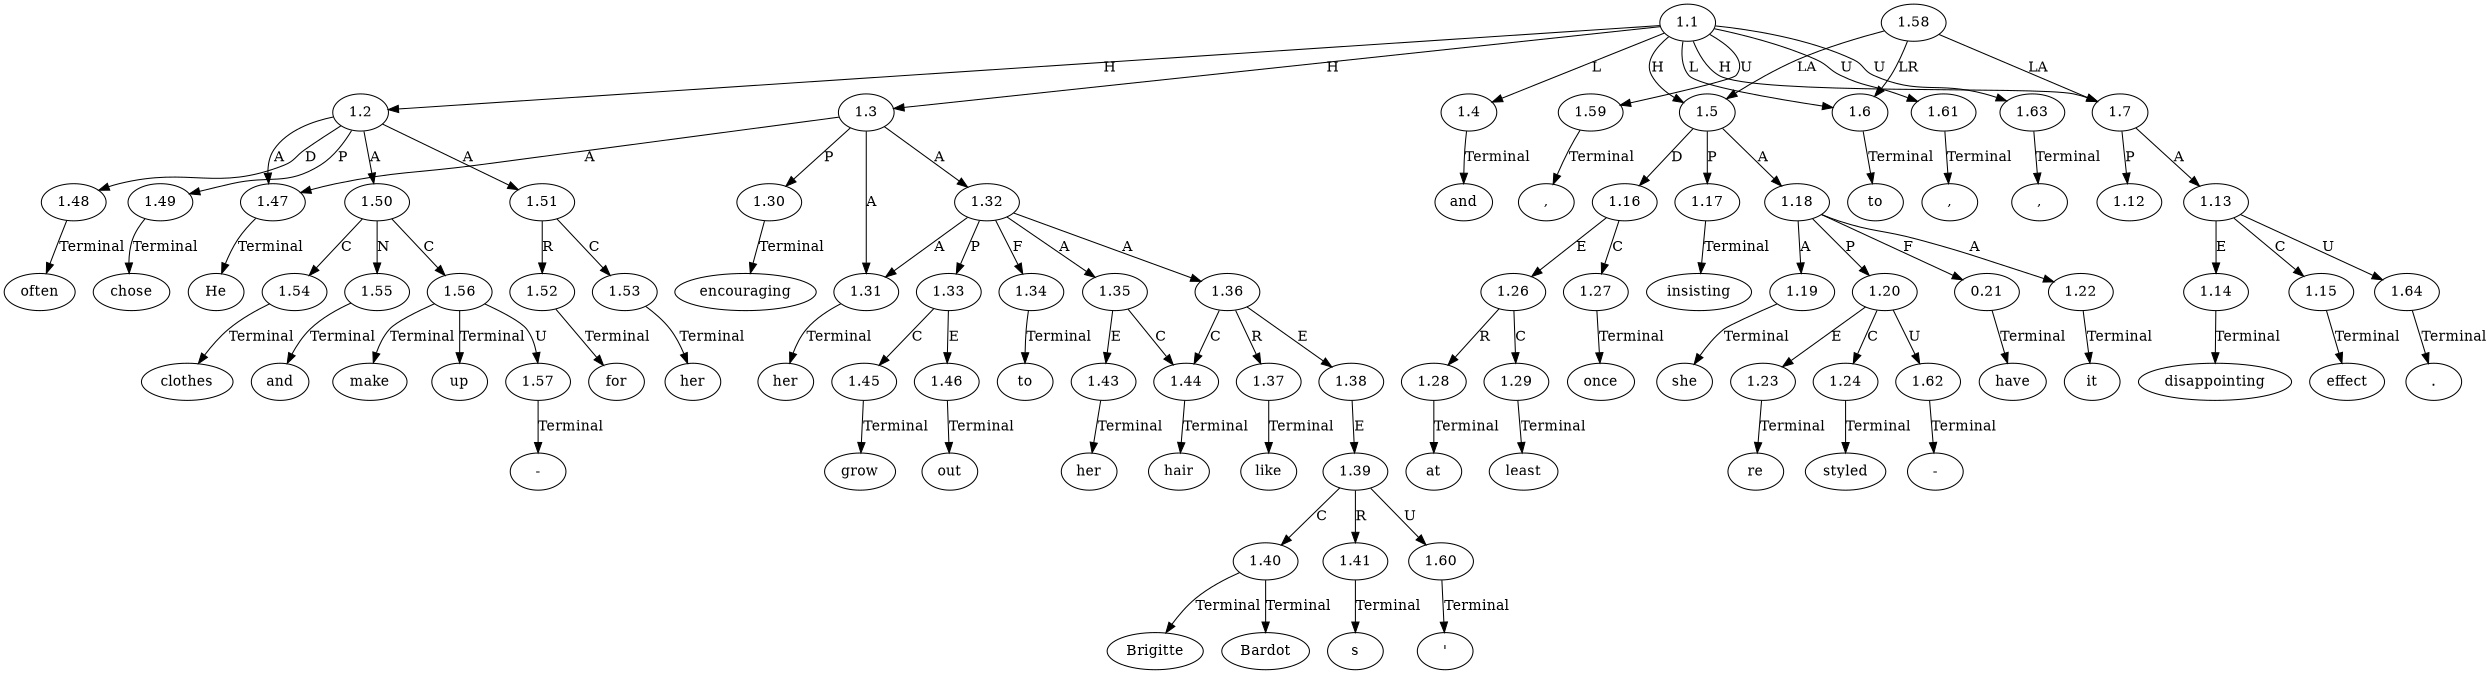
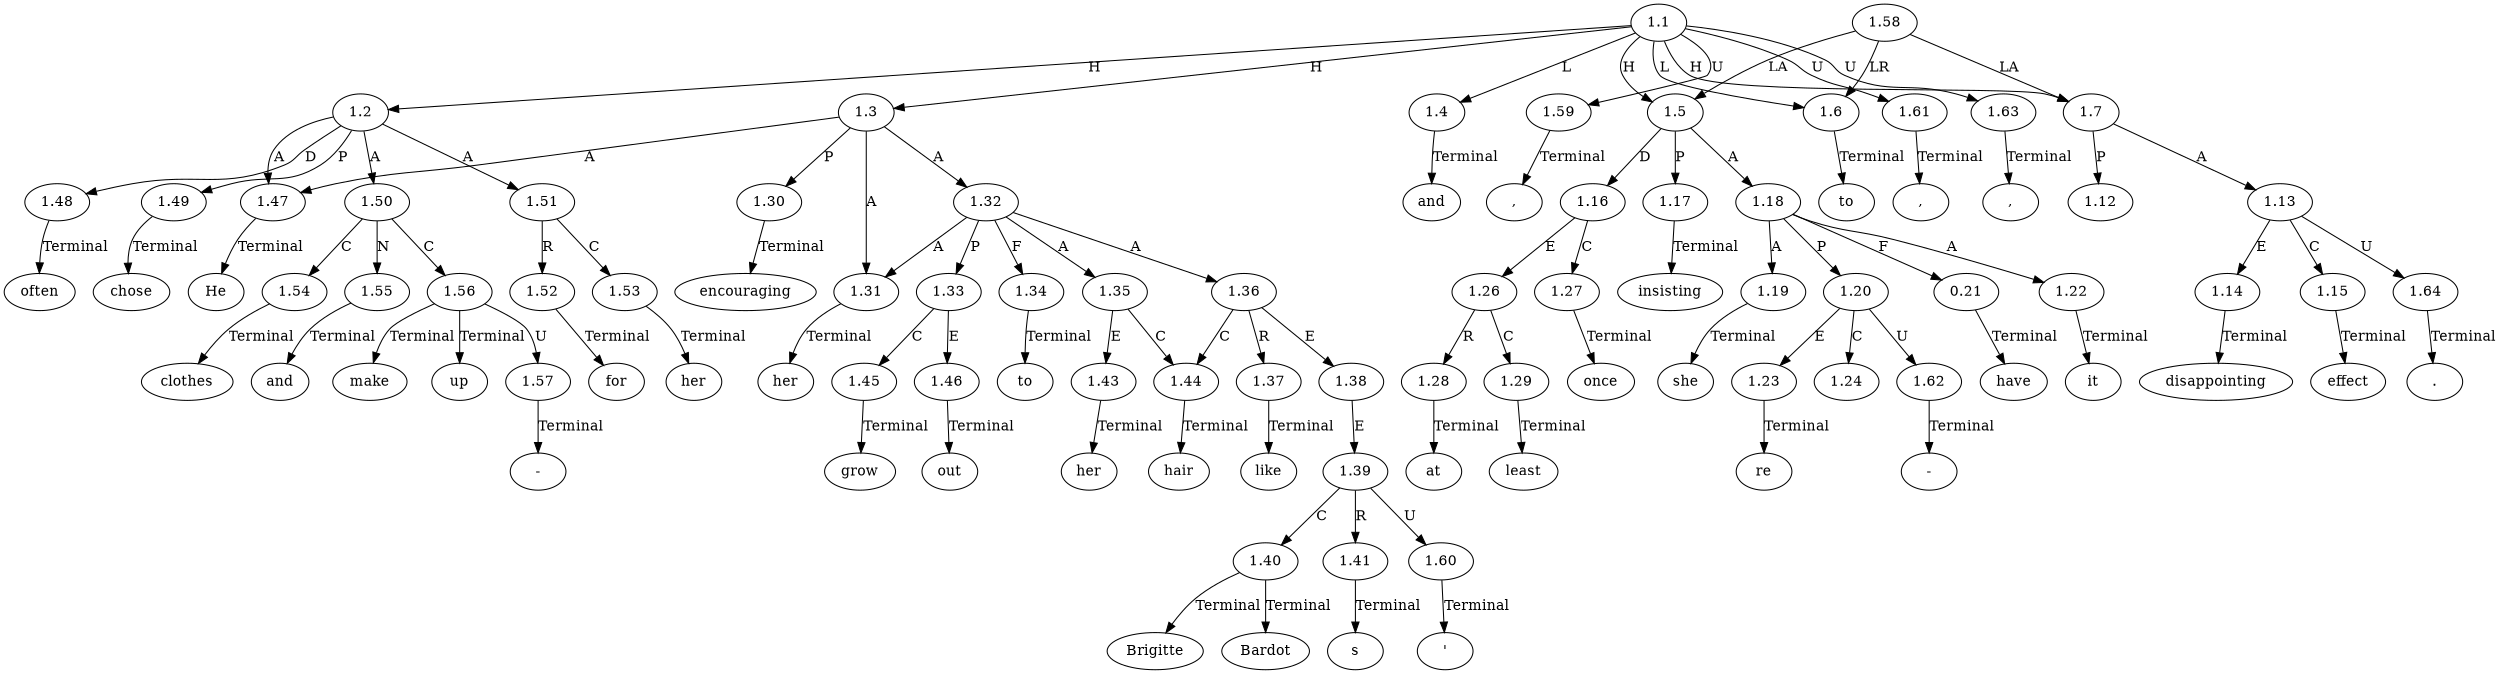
(1846, 472) -> none
